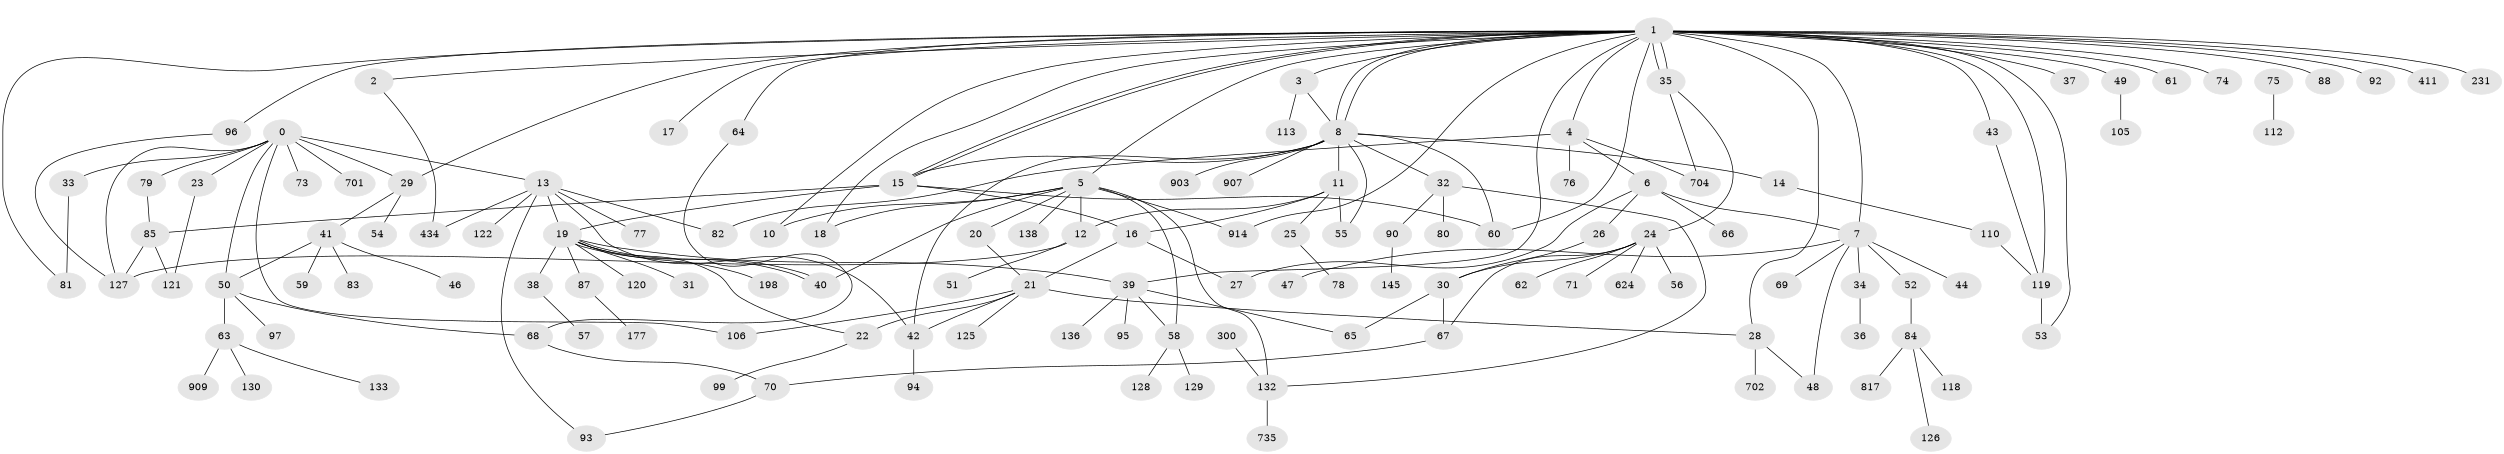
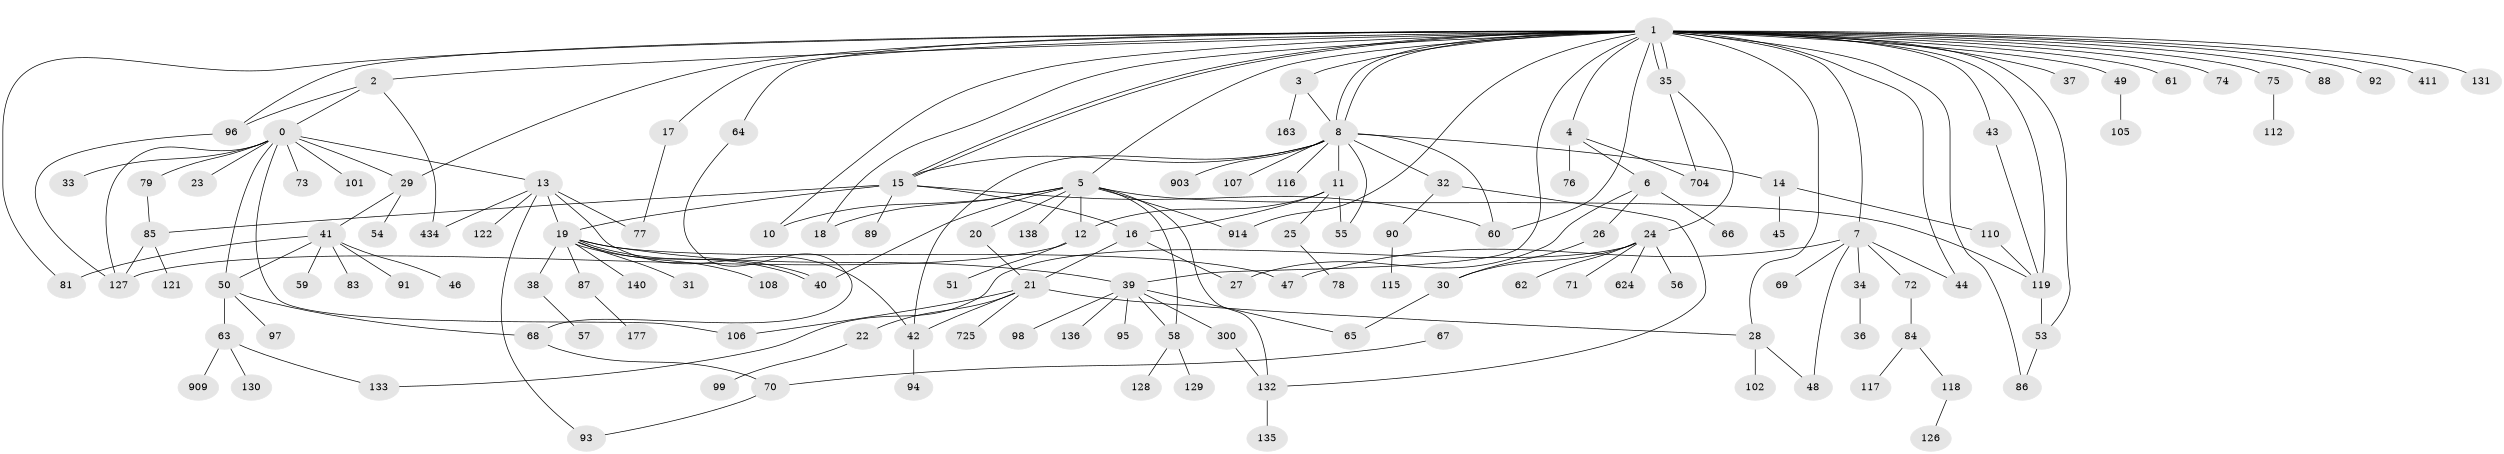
none -> (1967, 41)
(2481, 82) -> (2481, 82)
none -> (1883, 83)
none -> (301, 104)
none -> (328, 107)
(1286, 133) -> (1286, 133)
(355, 184) -> (355, 184)
none -> (654, 184)
(1233, 184) -> (1233, 184)
none -> (1286, 184)
none -> (1521, 203)
(1750, 213) -> none
(68, 235) -> (193, 250)
(718, 235) -> none
none -> (871, 235)
(1444, 235) -> none
none -> (1779, 235)
(184, 236) -> none
(1497, 273) -> (1039, 264)
(717, 274) -> (910, 254)
none -> (404, 286)
(637, 286) -> (637, 286)
(769, 286) -> (769, 286)
(1391, 286) -> (1391, 286)
(1911, 286) -> (1911, 286)
(1444, 311) -> none
none -> (1183, 314)
(966, 337) -> (966, 337)
none -> (1019, 337)
(1755, 388) -> (1755, 388)
(1871, 388) -> (1871, 388)
(1921, 388) -> (1941, 413)
none -> (2022, 388)
(1267, 439) -> (1267, 439)
